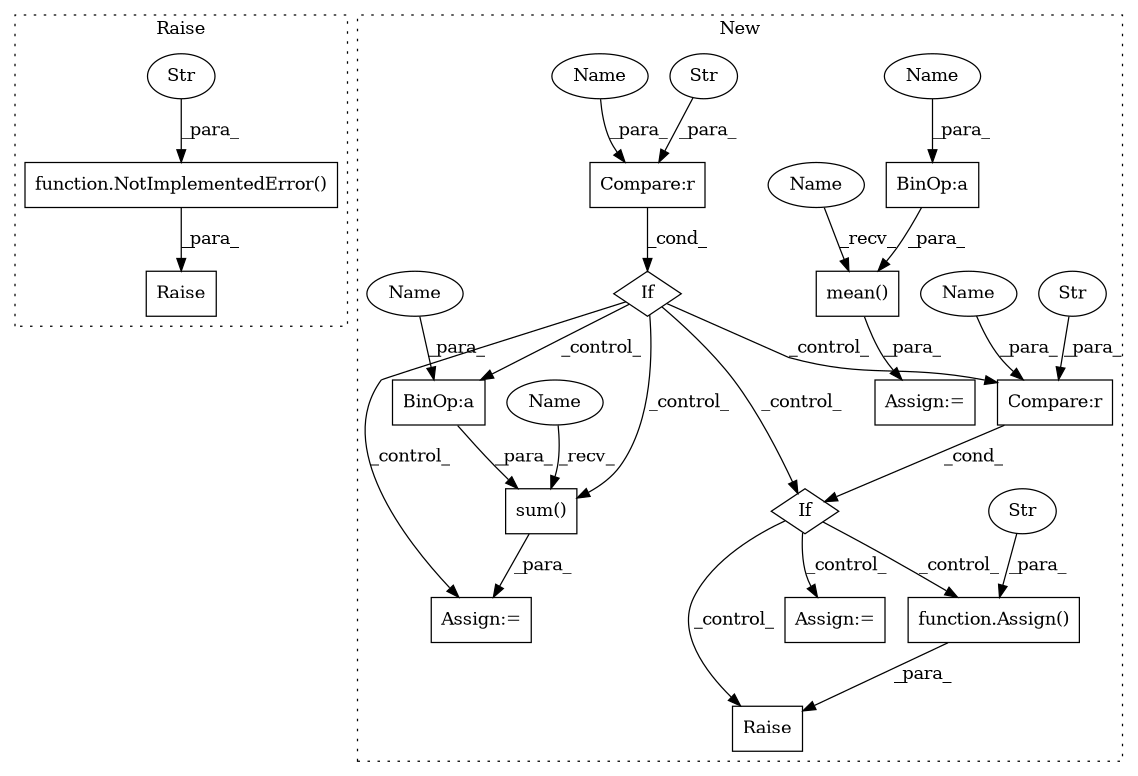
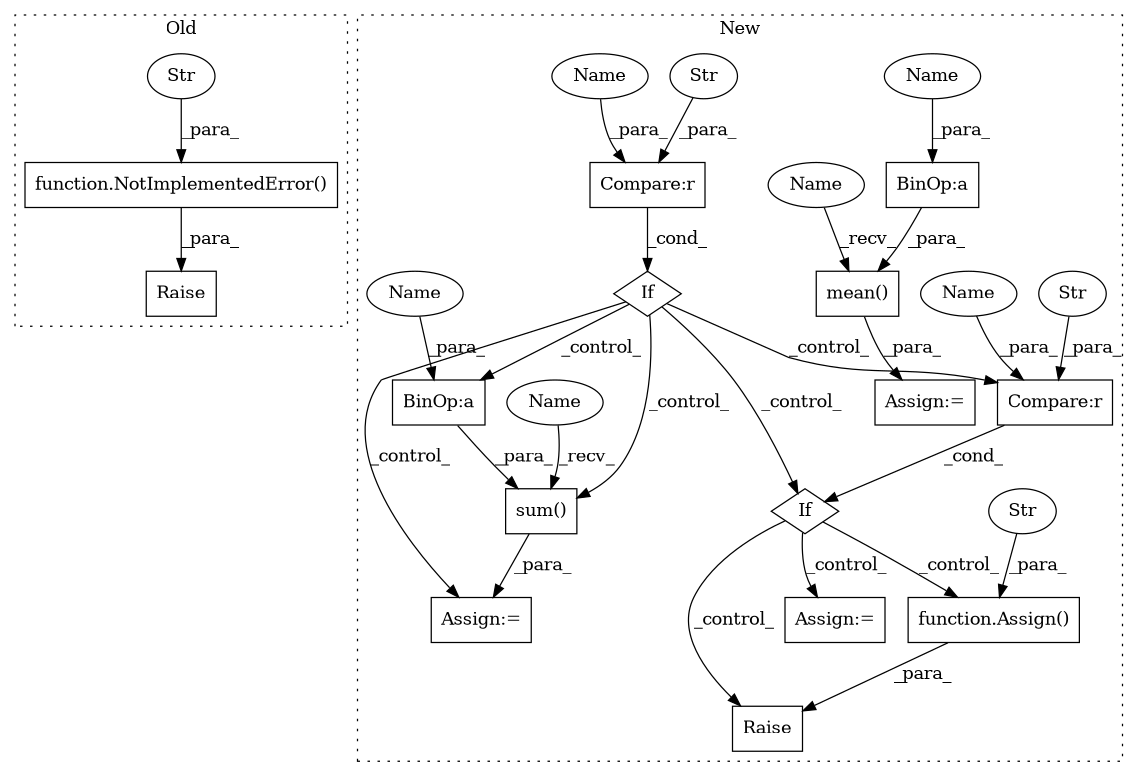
(181, 29) -> (181, 29)
